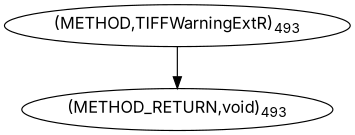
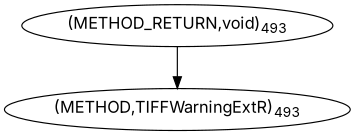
(177, 62) -> (177, 62)
